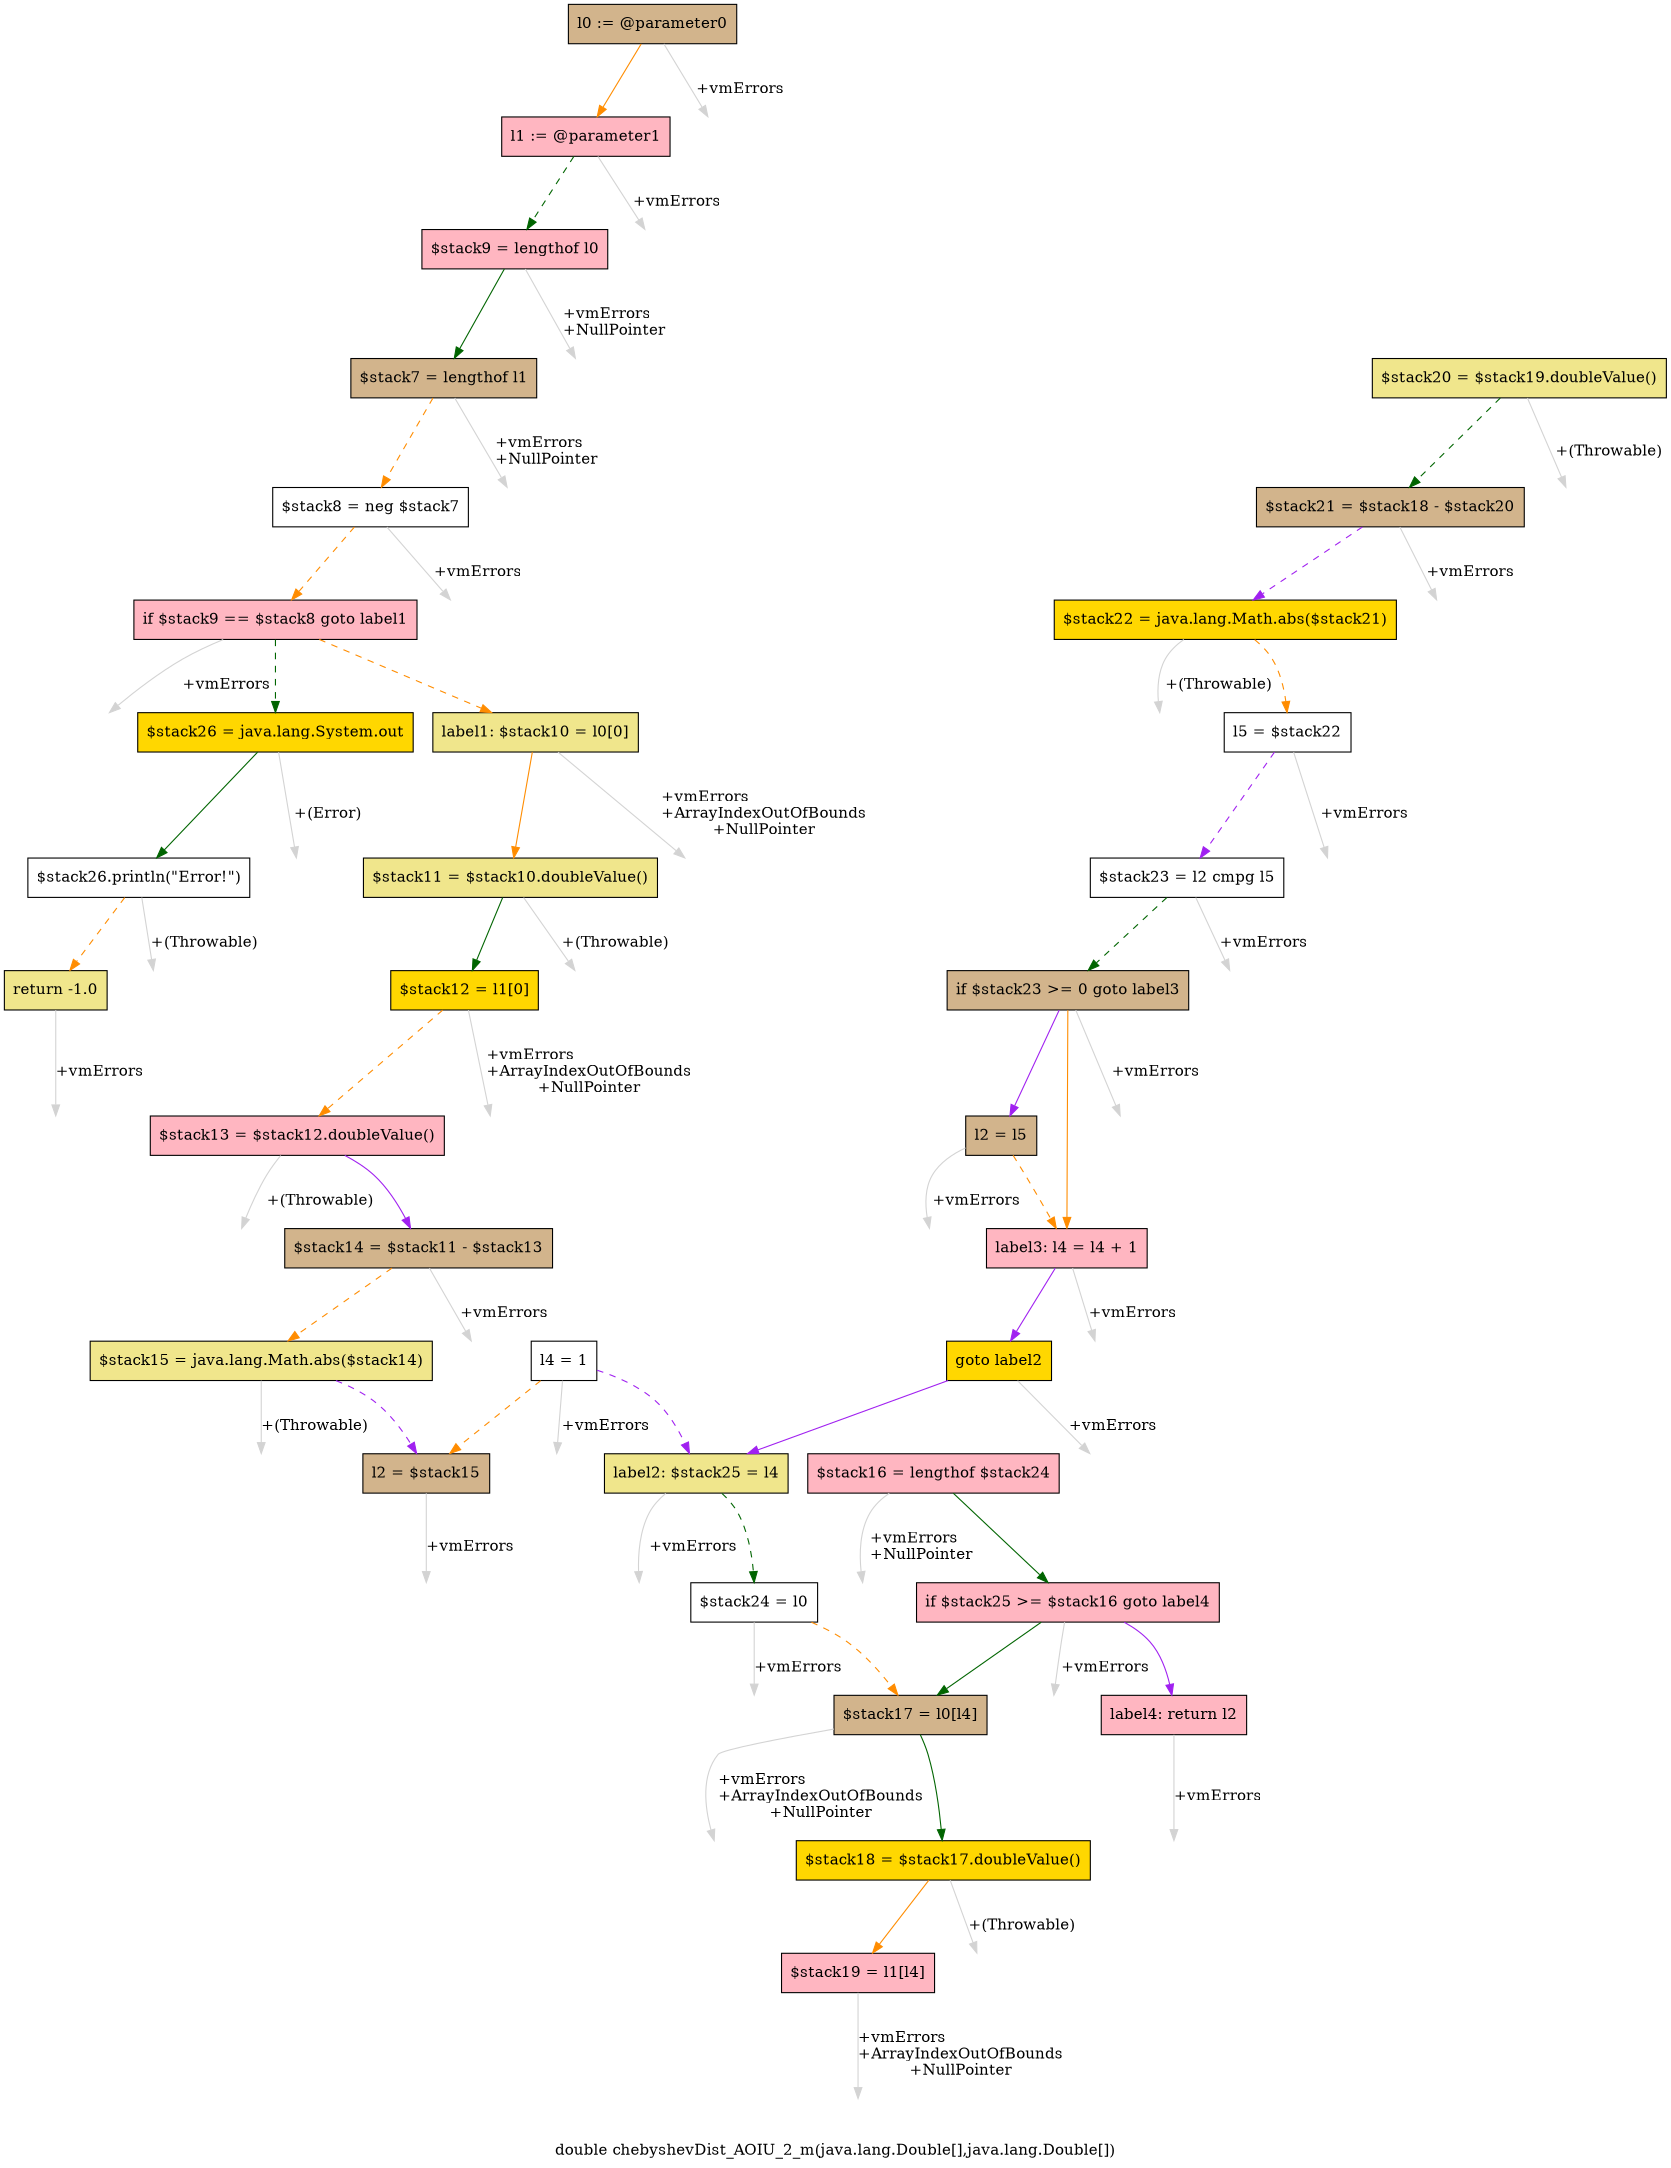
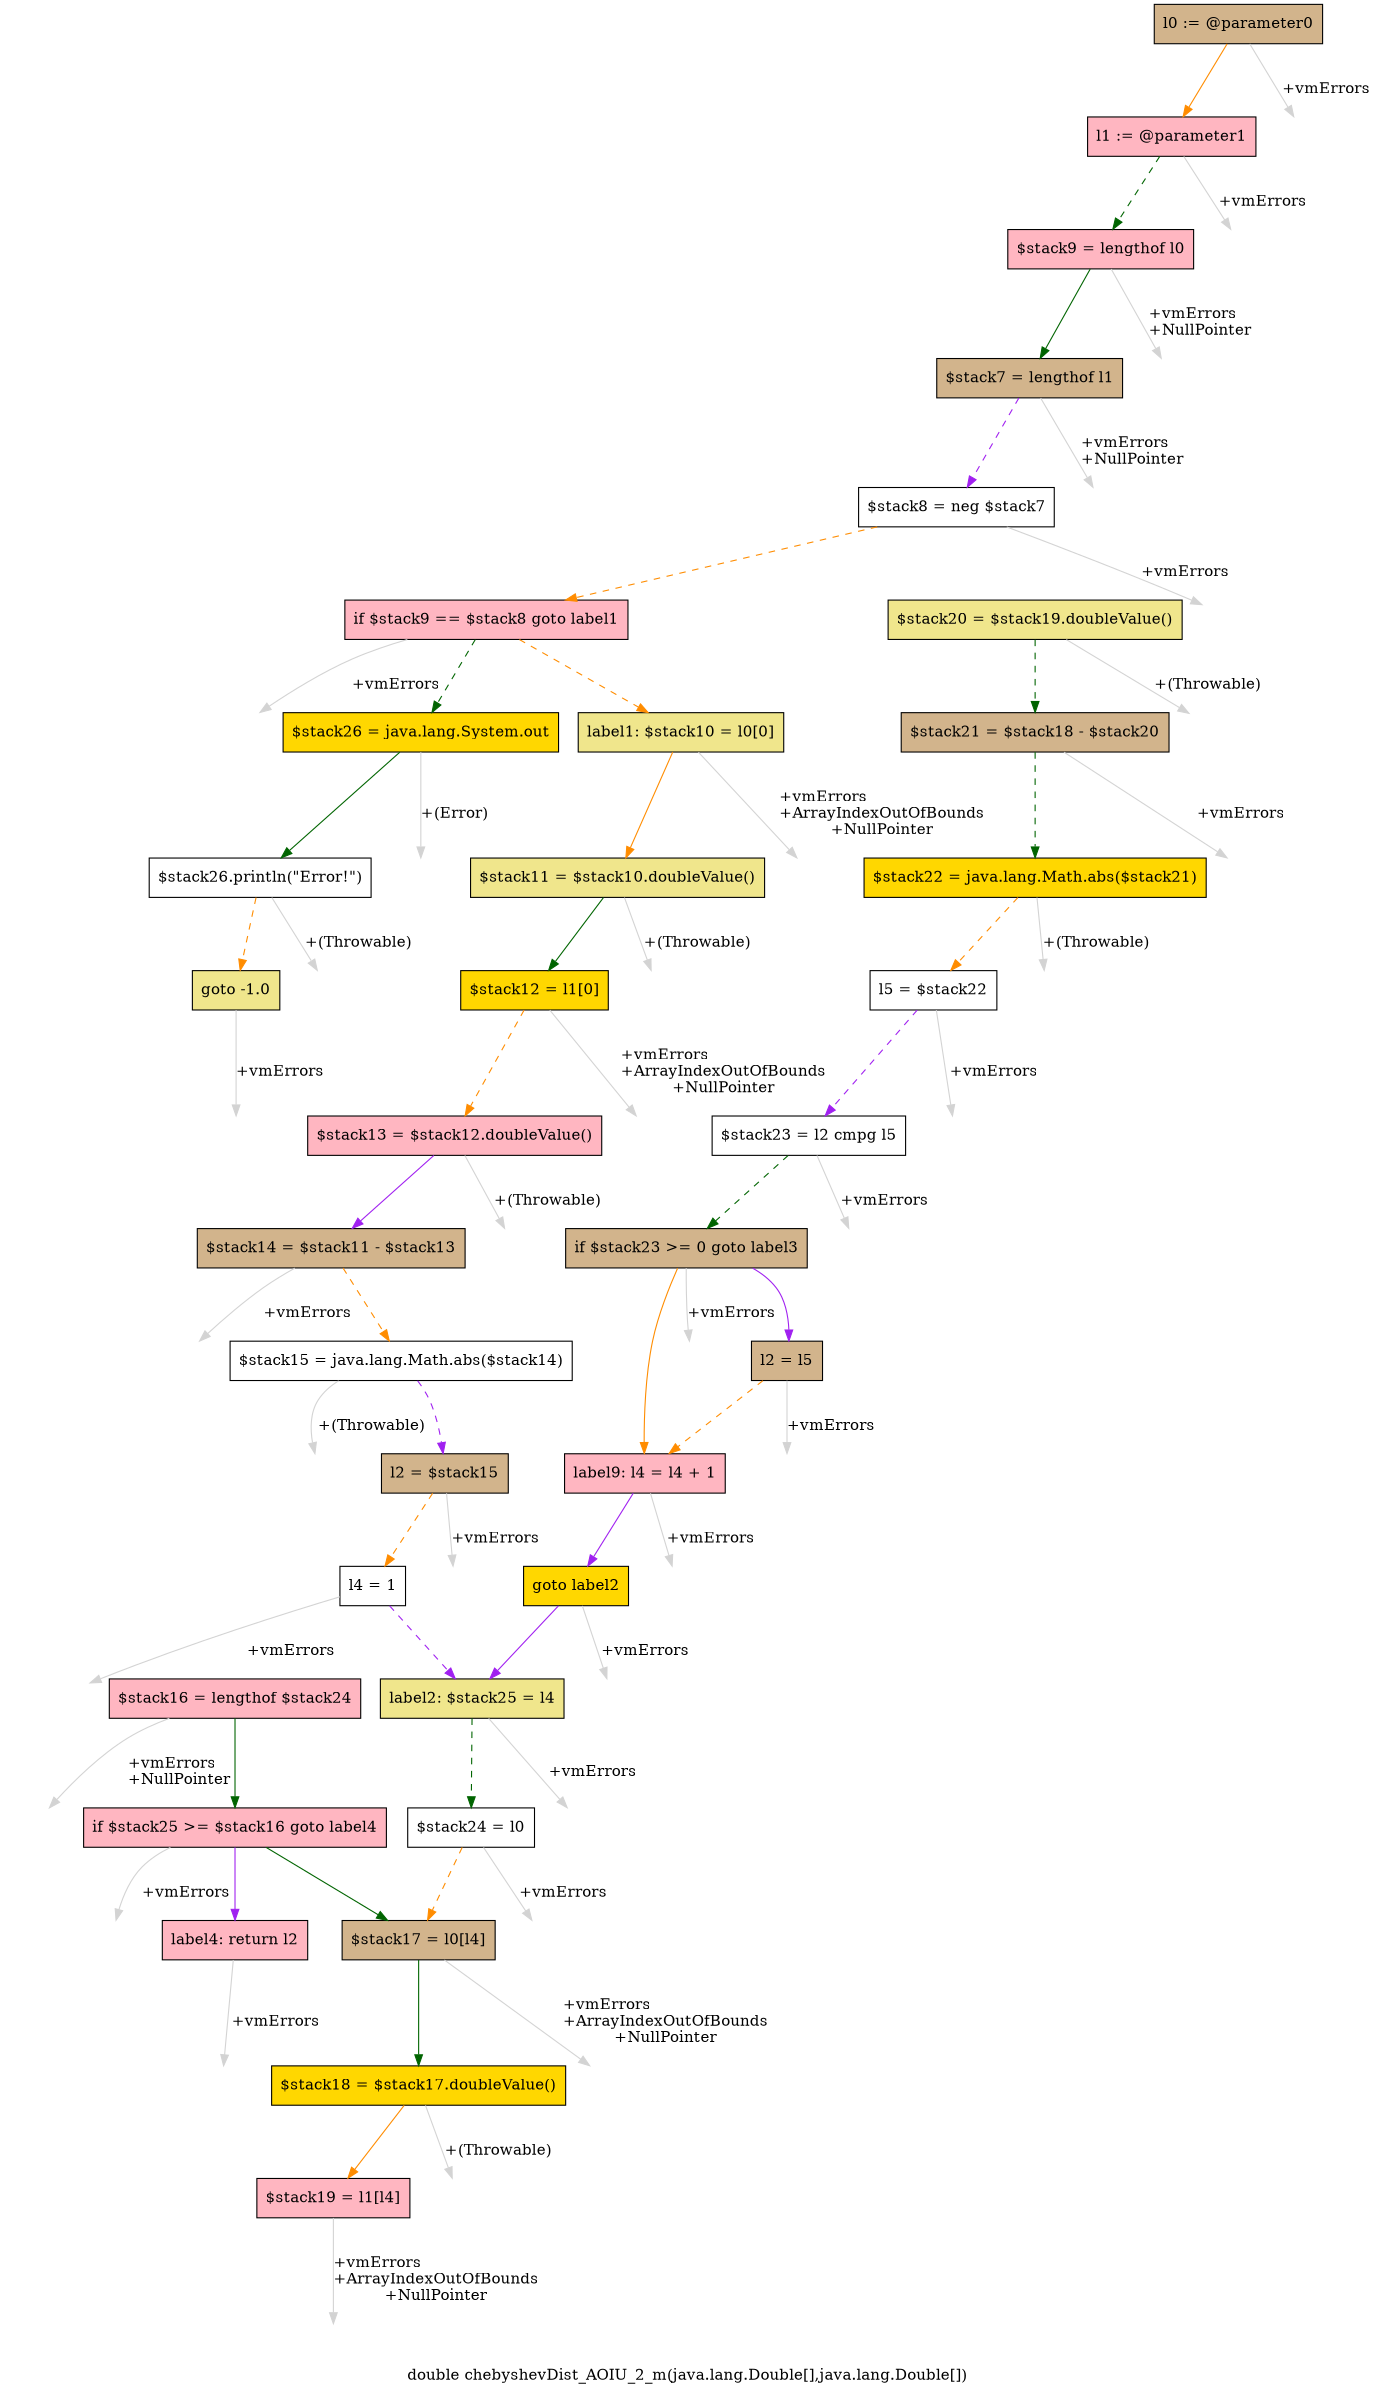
(410, 438) -> (996, 438)
(1312, 560) -> (1035, 799)
(56, 990) -> (236, 990)
(1067, 1248) -> (645, 1473)
(261, 1361) -> (401, 1361)
(500, 1414) -> (412, 1525)
